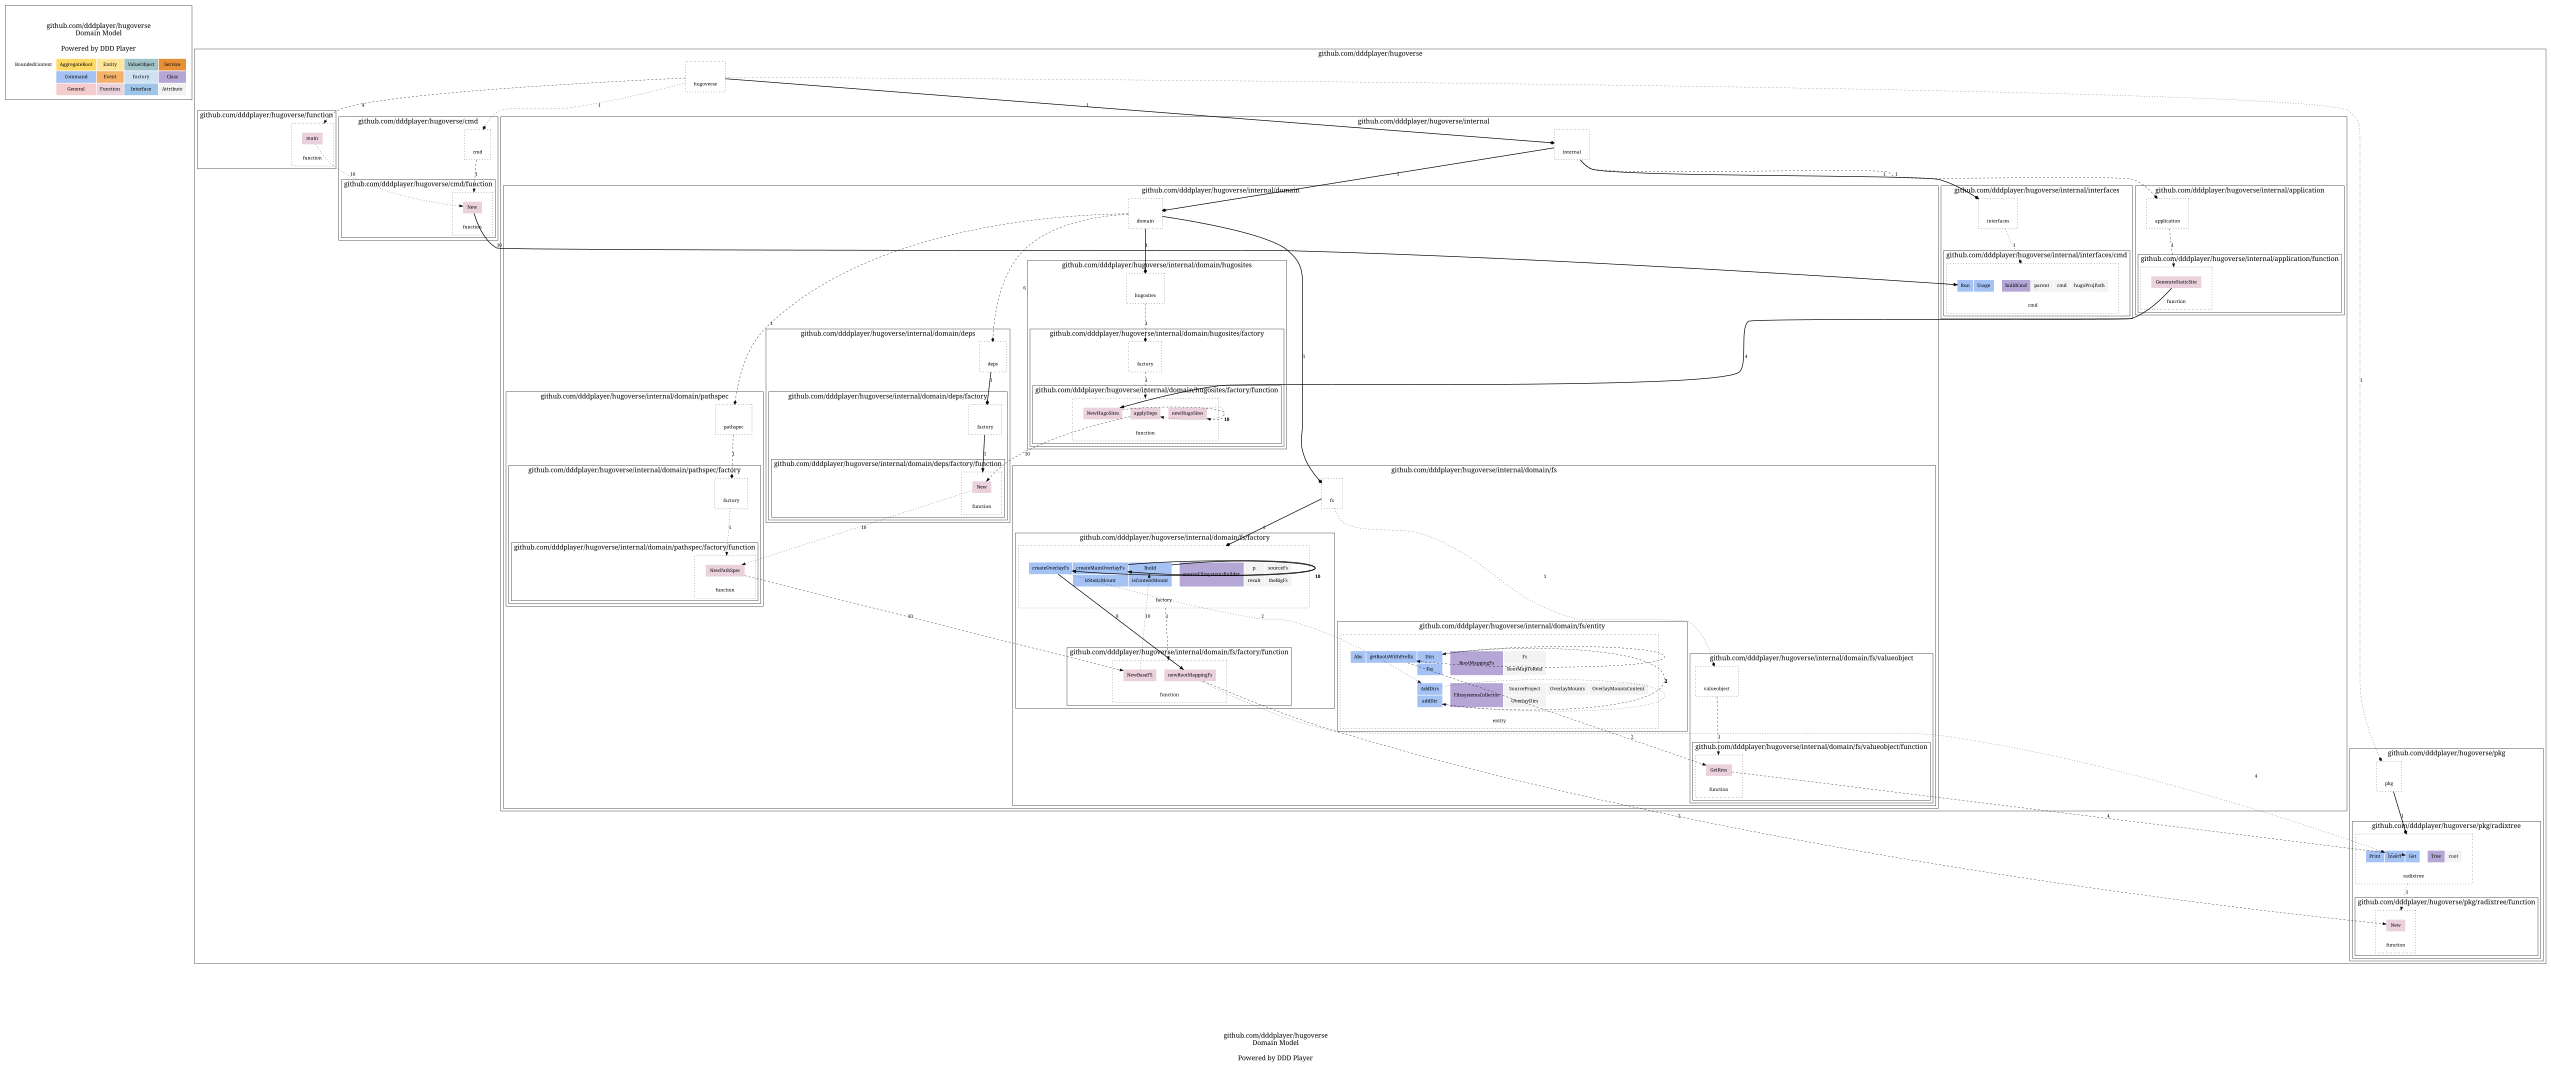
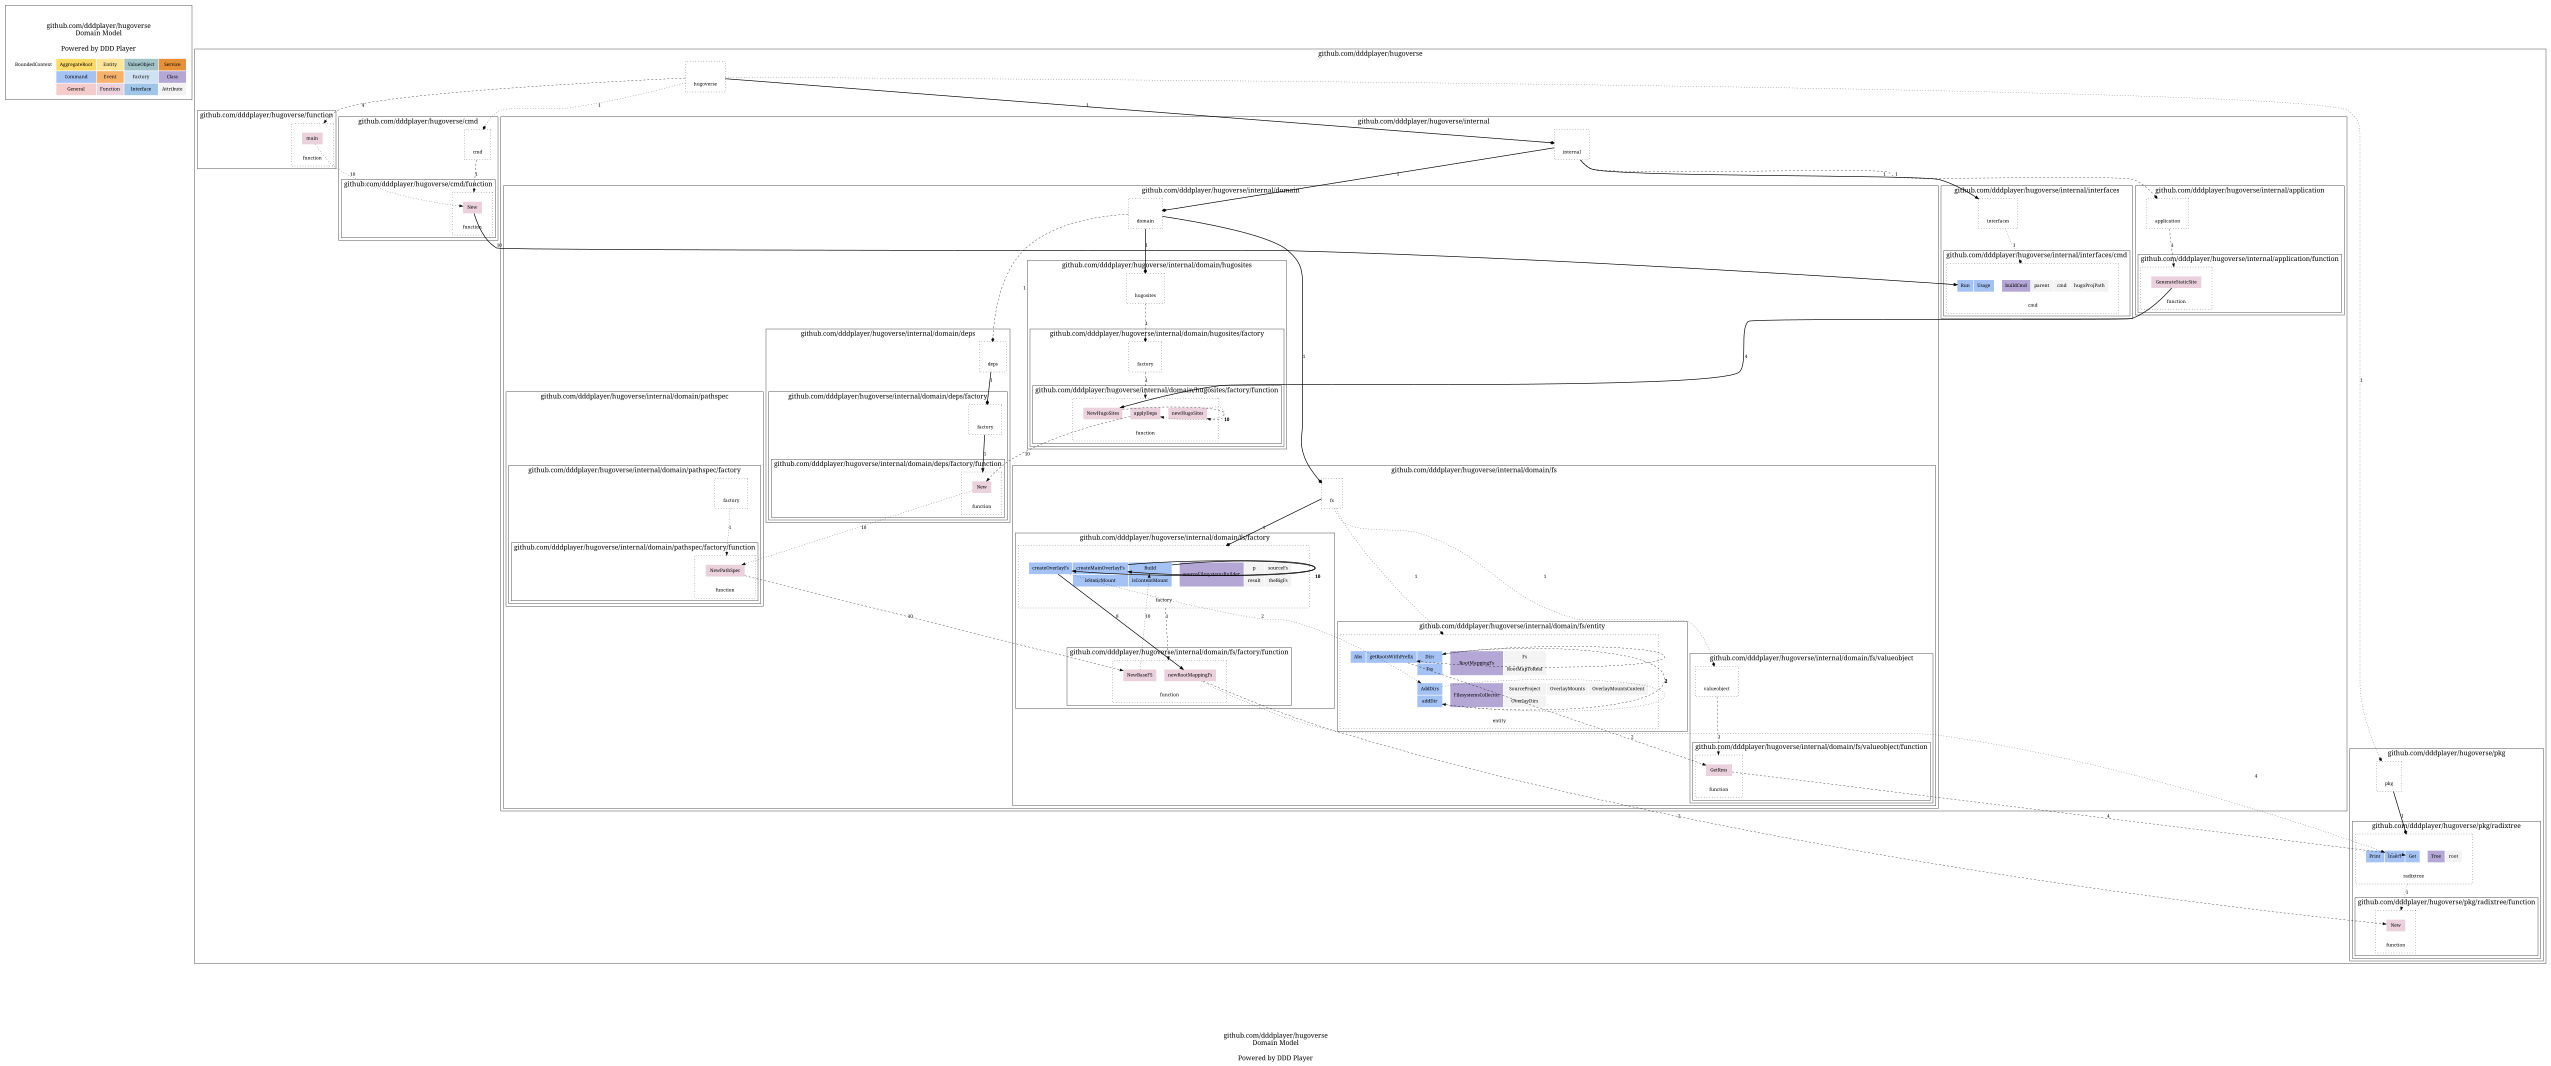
(1778, 176) -> (1778, 176)
(1025, 288) -> (1025, 288)
(734, 420) -> none
none -> (1384, 574)
